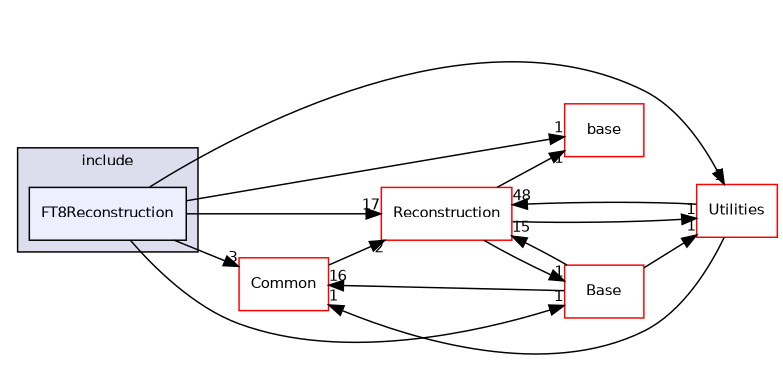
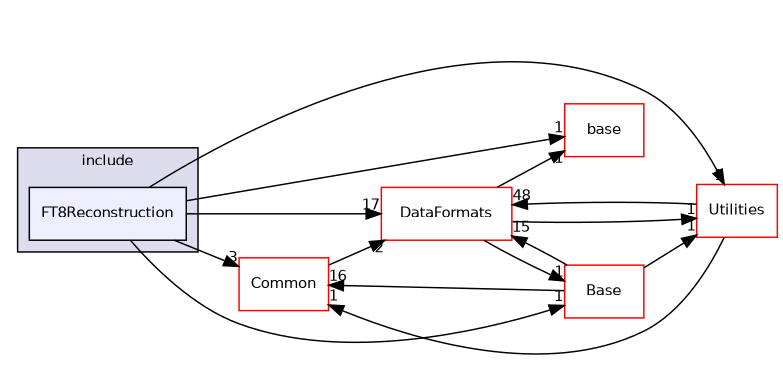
(447, 214) -> (447, 214)
